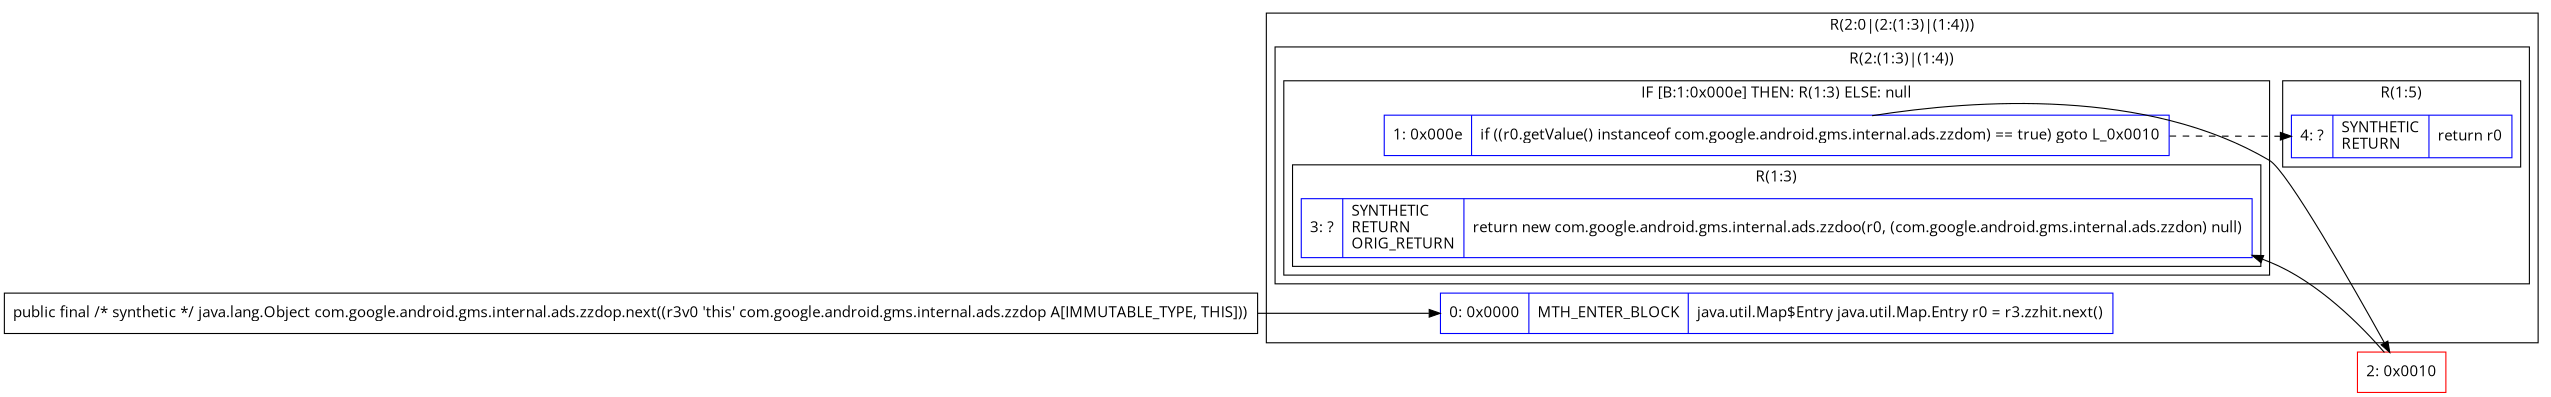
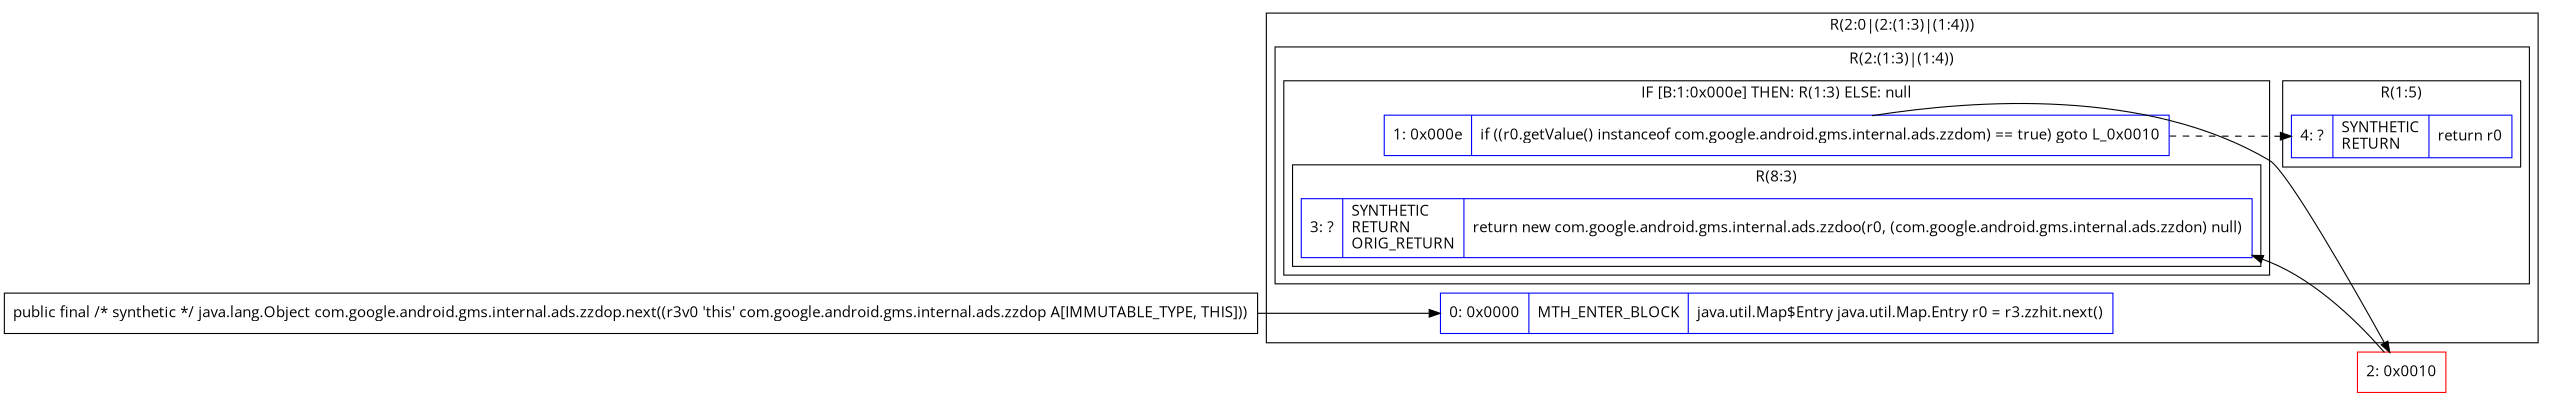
(1777, 177) -> (1777, 177)
